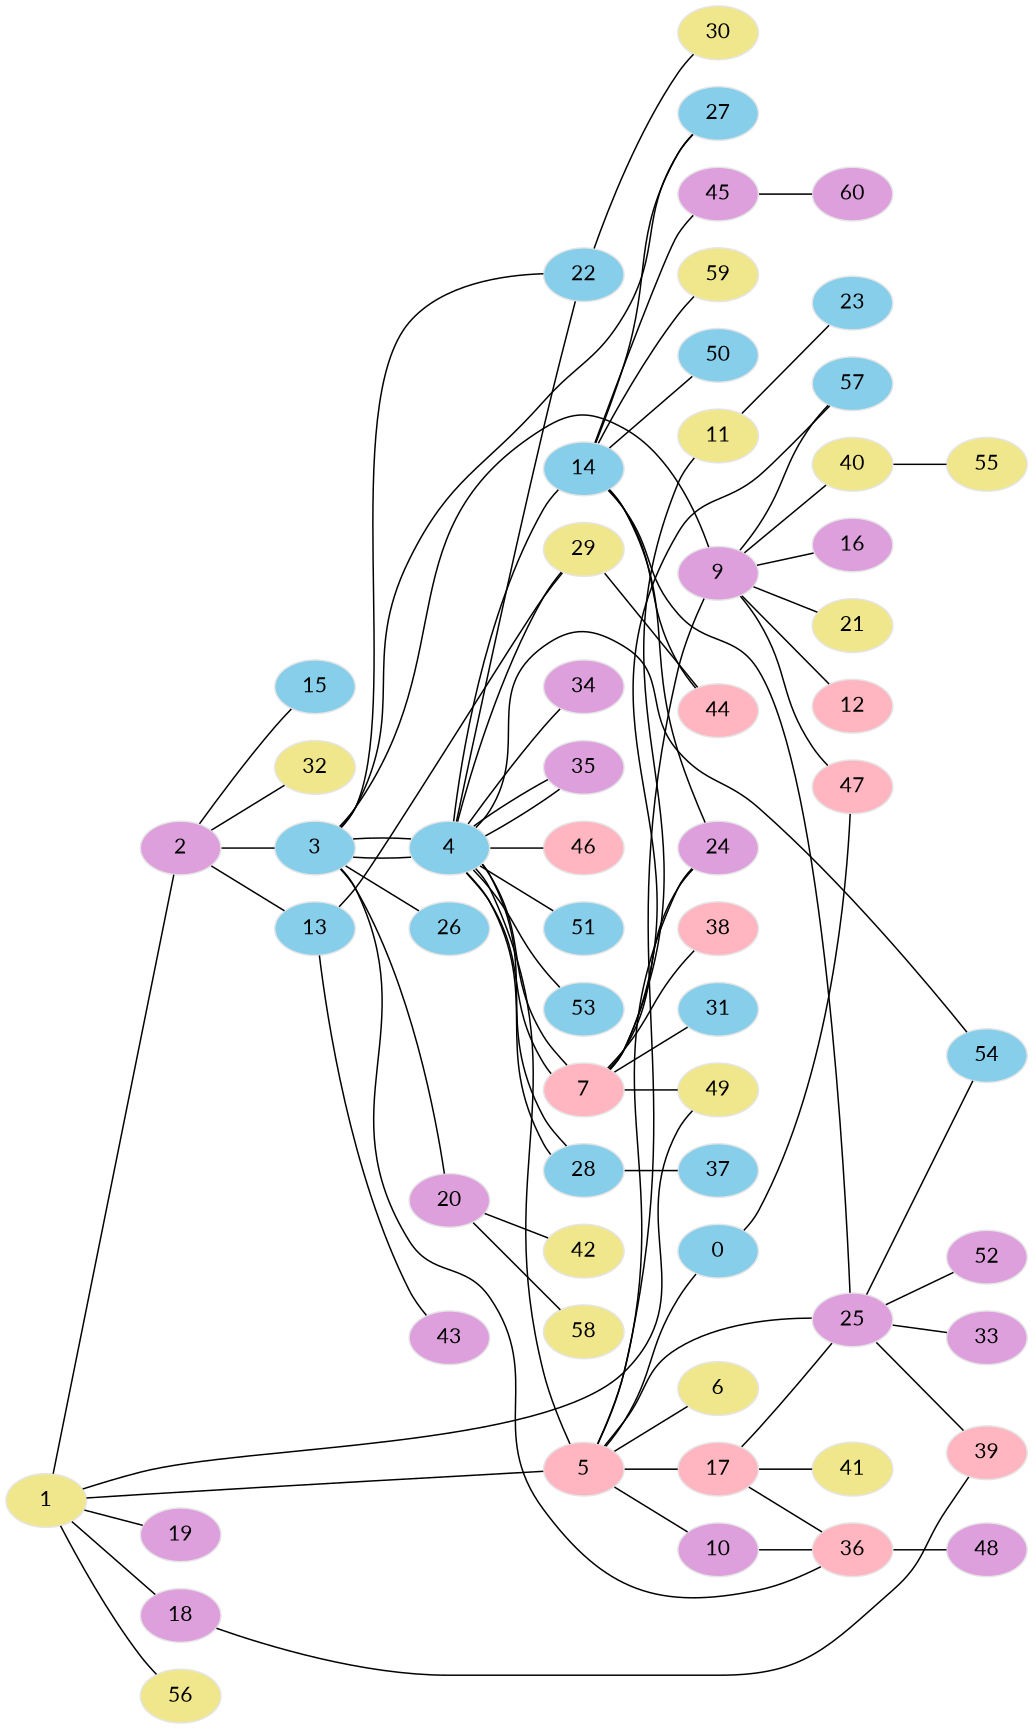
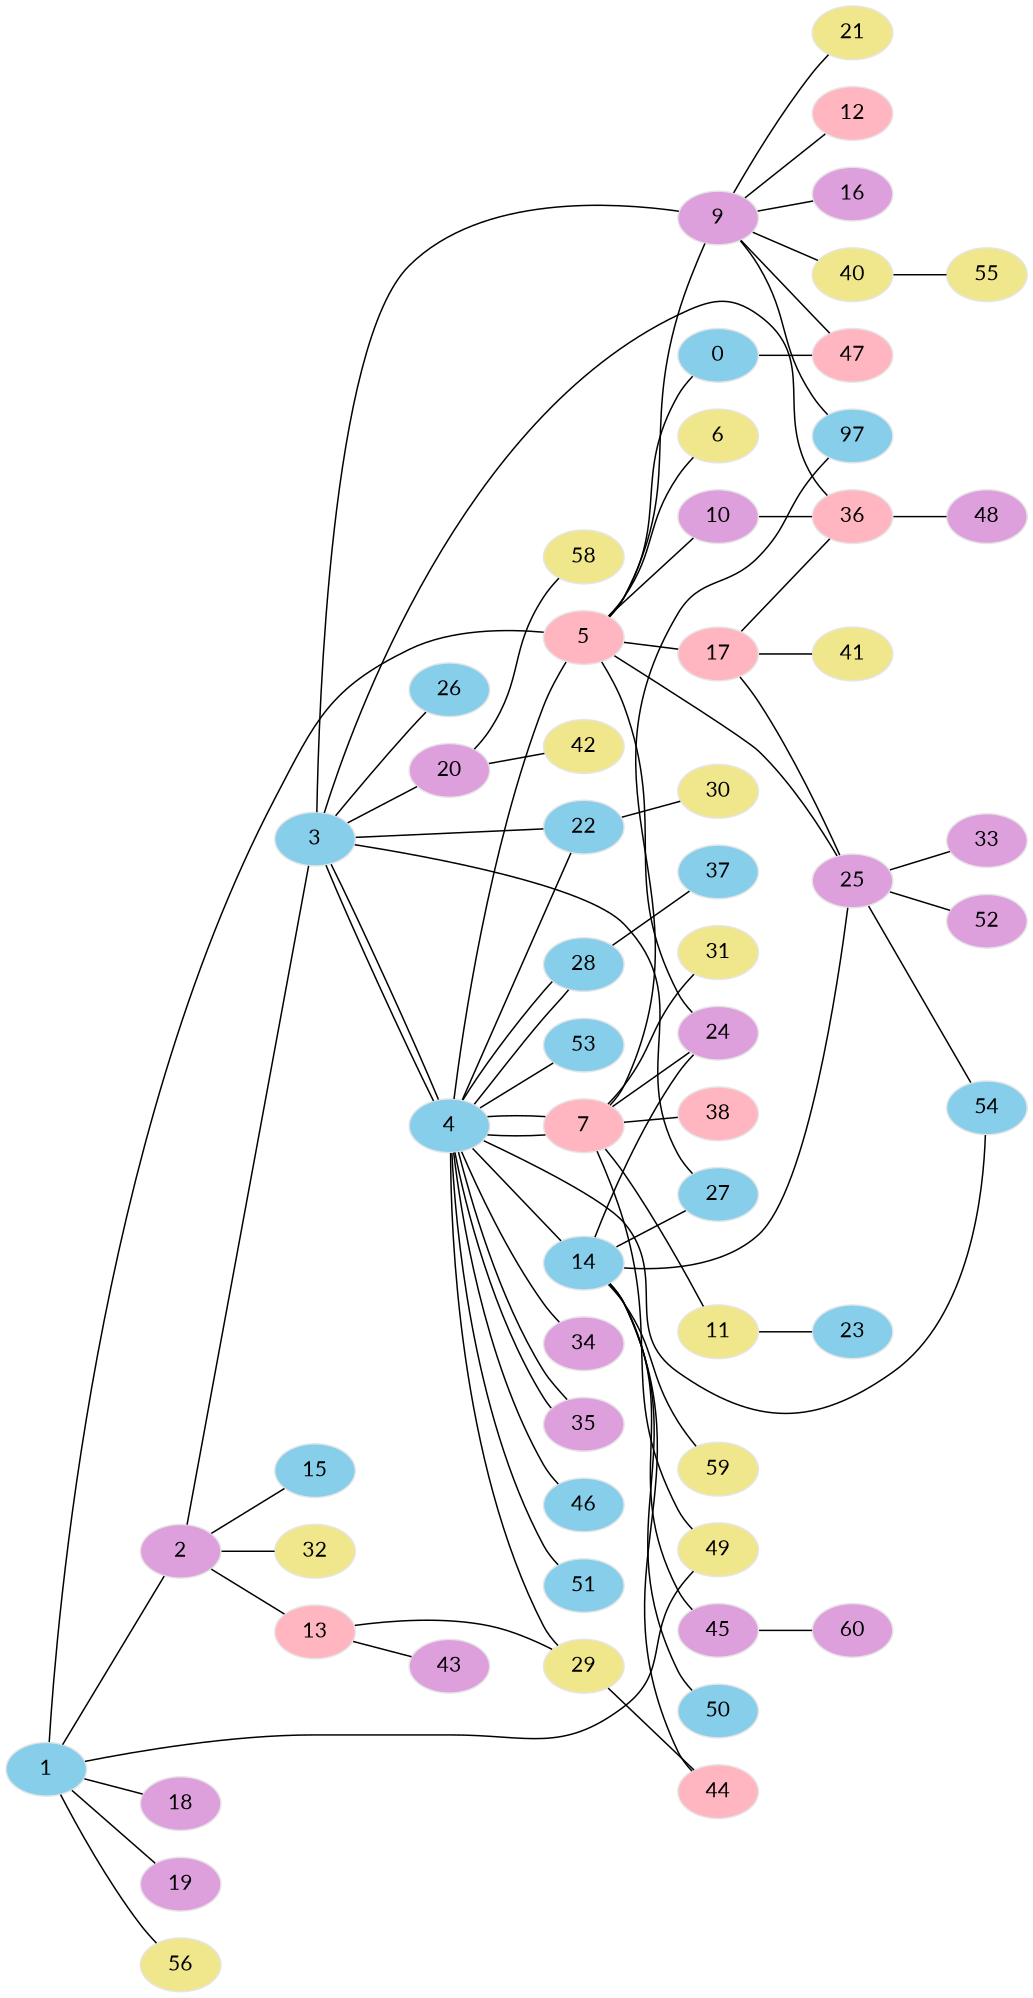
(853, 384) -> (853, 436)
(584, 848) -> (584, 1505)
(315, 929) -> (315, 1632)
(718, 1009) -> (718, 953)
(987, 1453) -> none
(46, 1501) -> (46, 1769)
